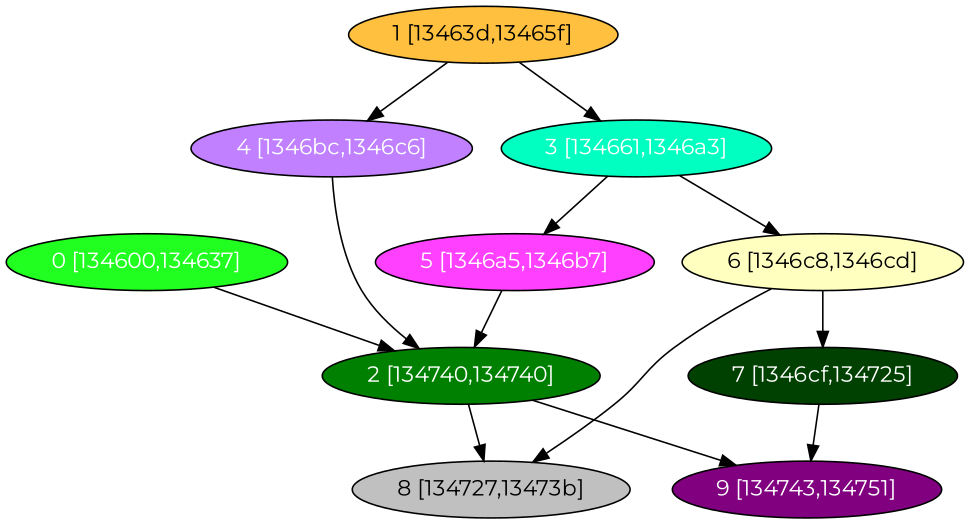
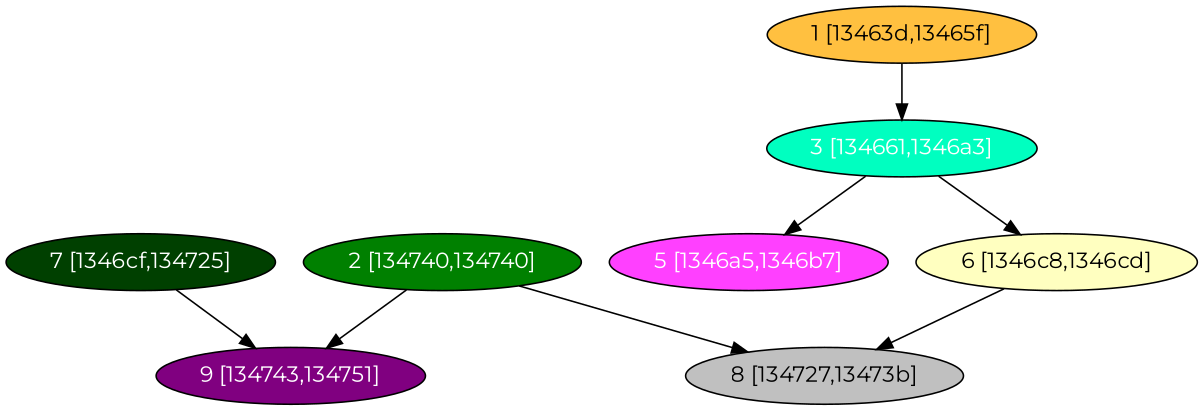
(332, 148) -> none
(147, 262) -> none
(492, 311) -> none
(823, 311) -> none
